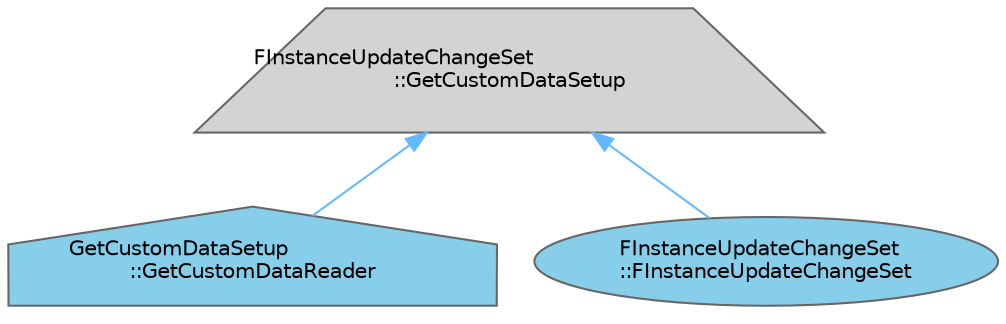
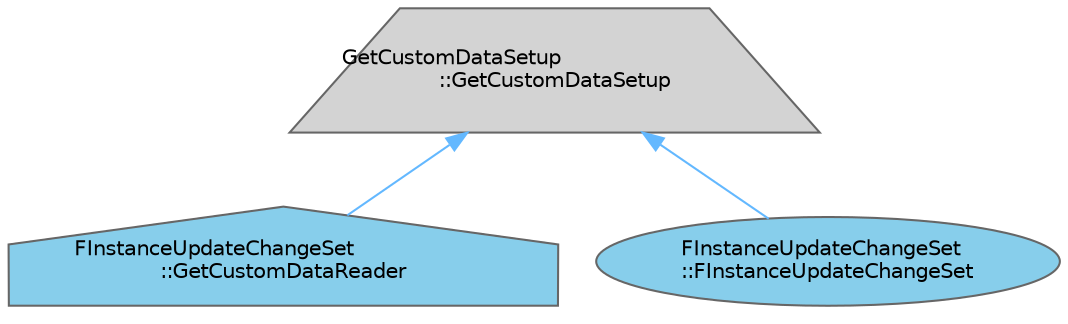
(509, 70) -> (555, 70)
(253, 261) -> (283, 261)
